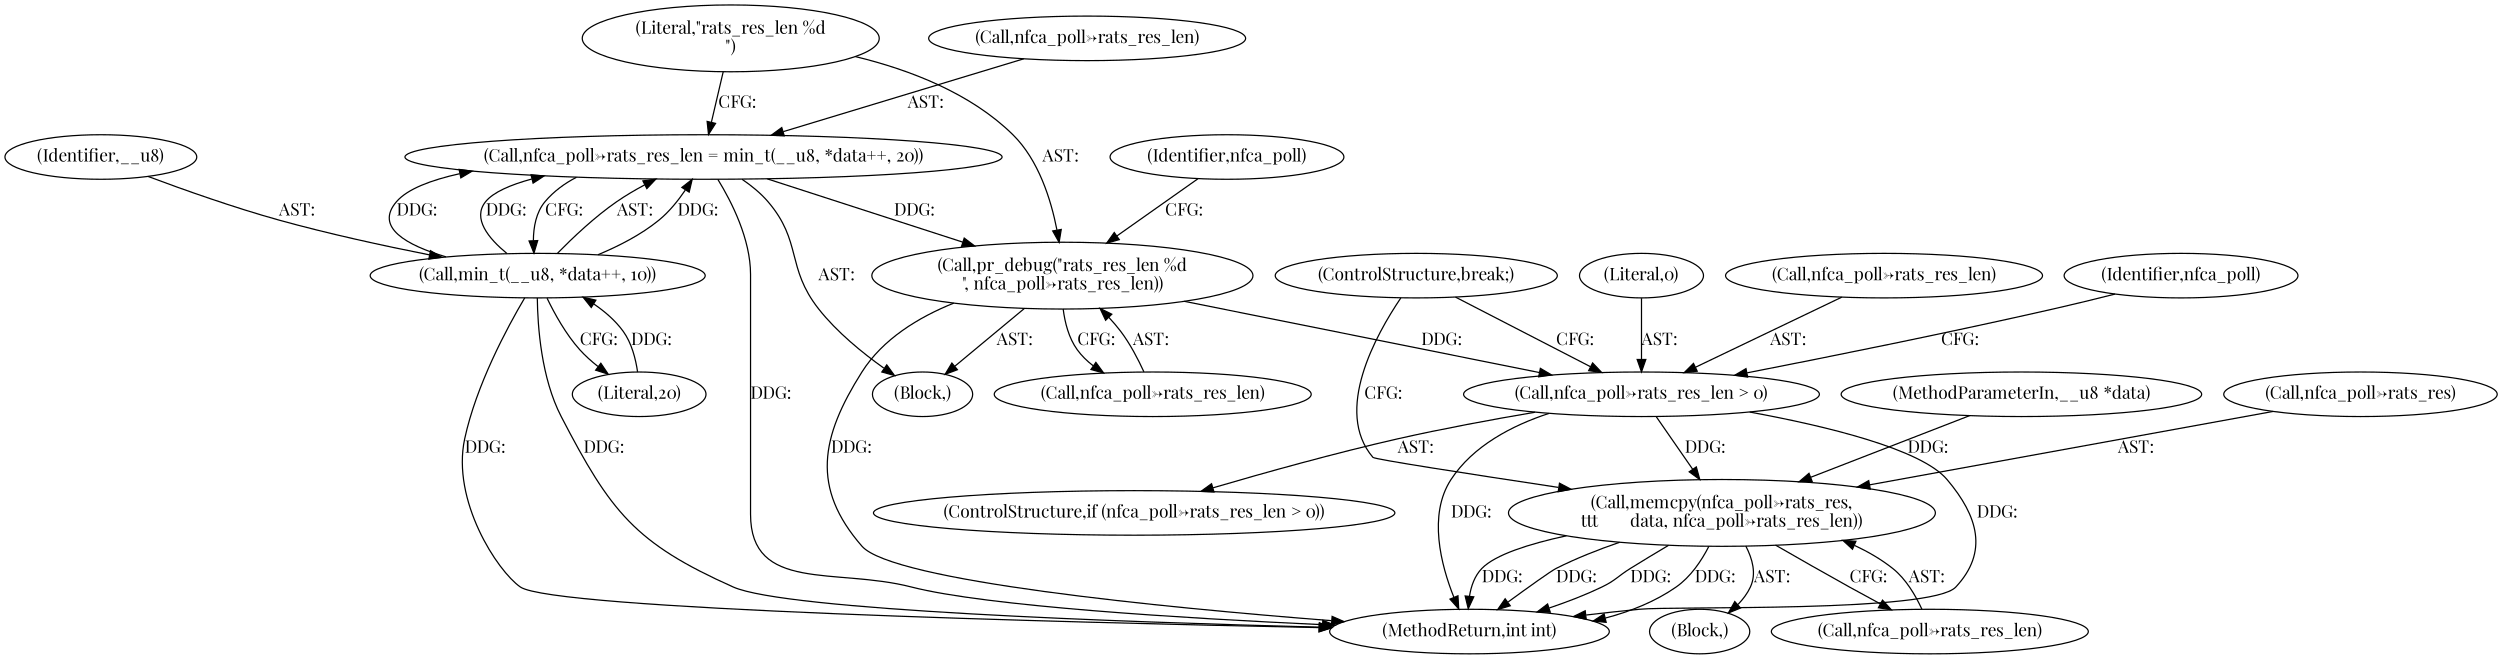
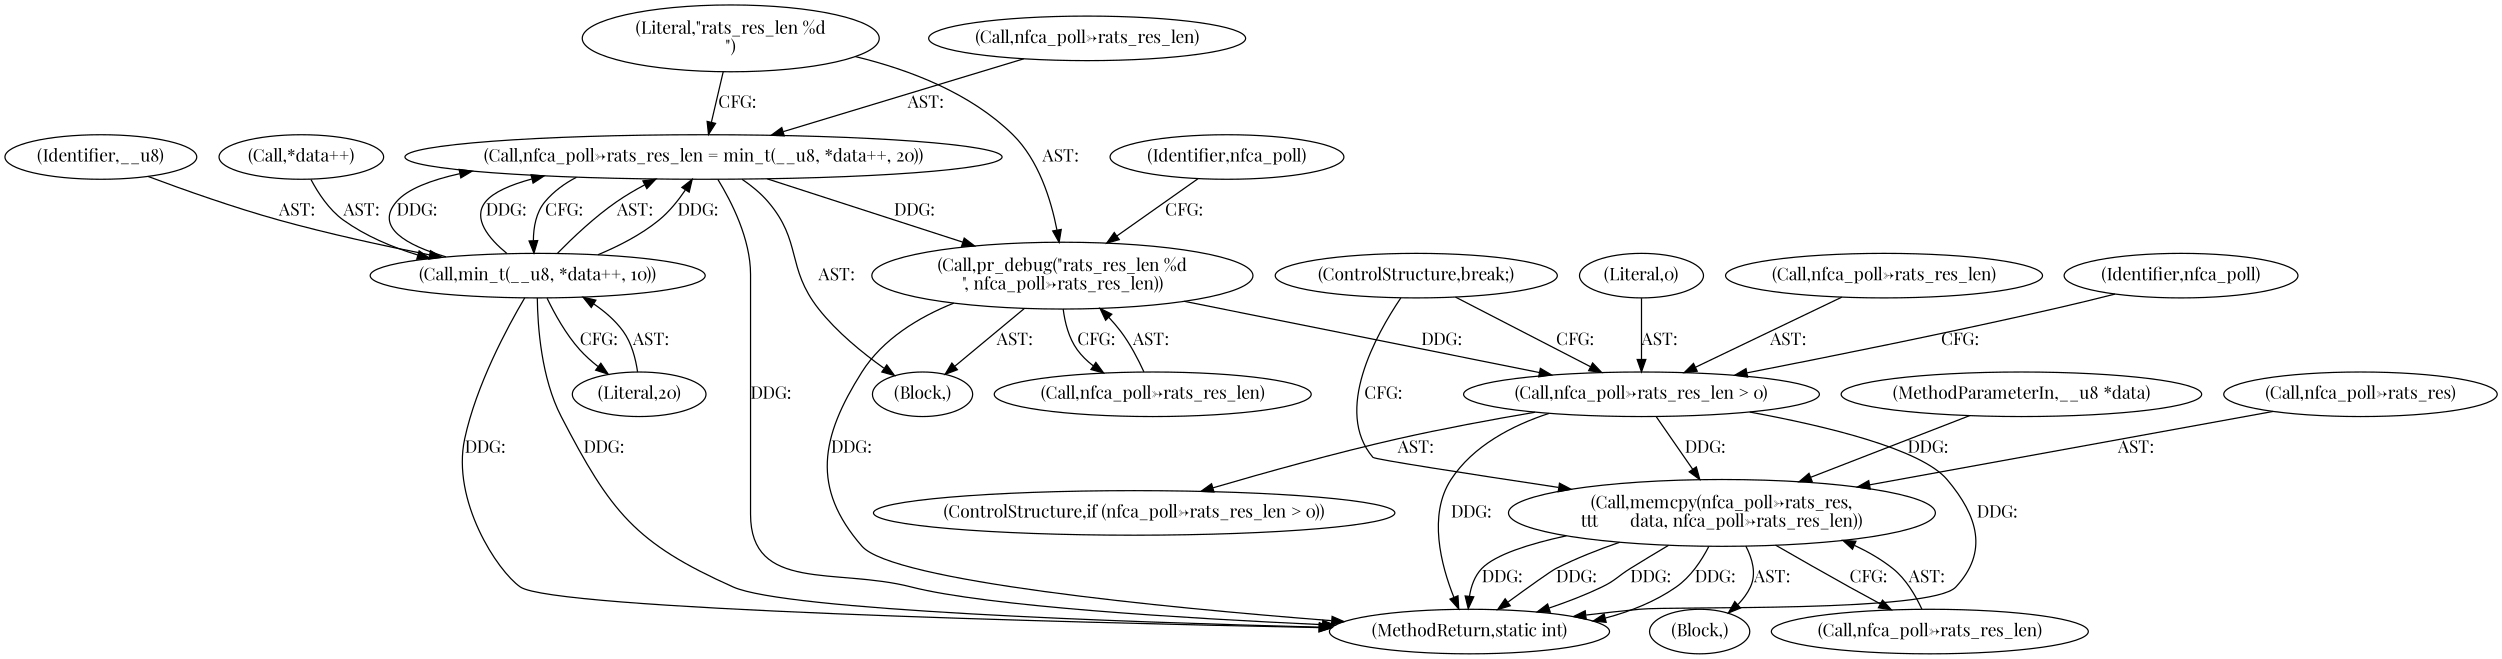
none -> (301, 157)
(654, 340) -> (654, 340)
(1470, 632) -> (1470, 632)
